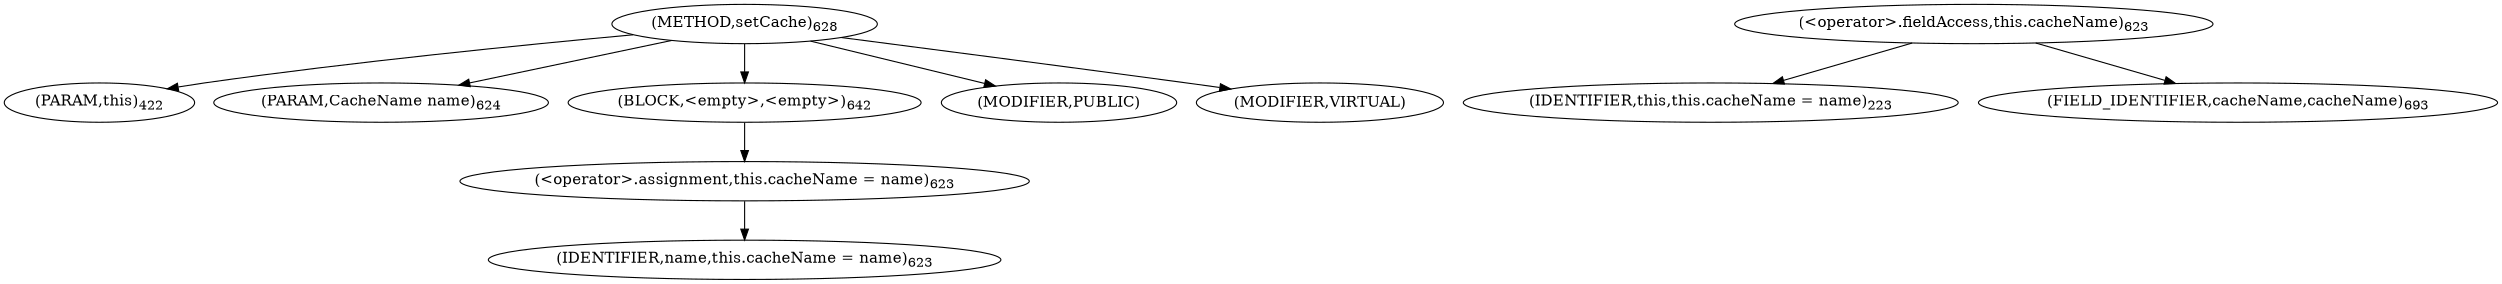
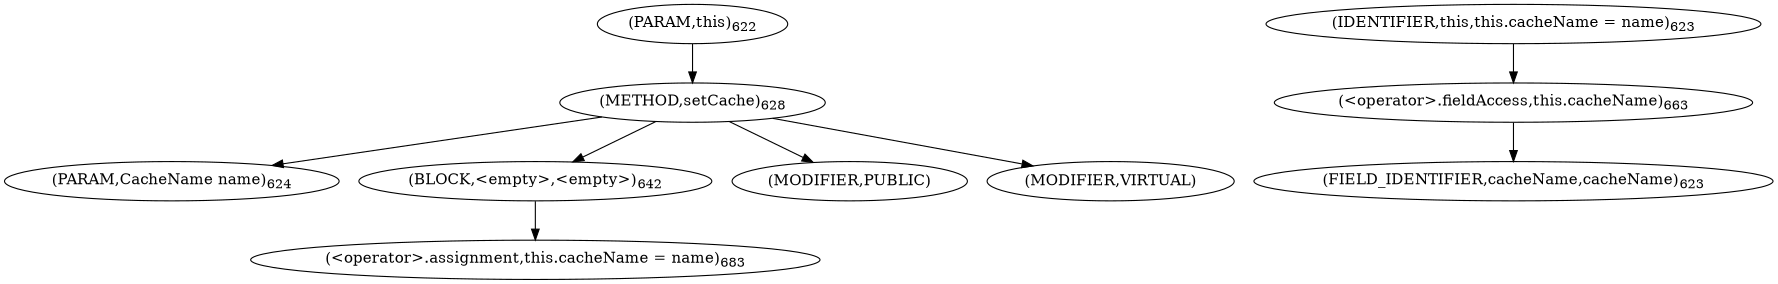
(2136, 22) -> (1676, 101)
(405, 58) -> (693, 58)
(1848, 62) -> (1513, 58)
(151, 101) -> (744, 22)
(1880, 101) -> (1683, 22)
(2417, 101) -> (1692, 180)
(942, 180) -> (733, 258)
(745, 260) -> none
